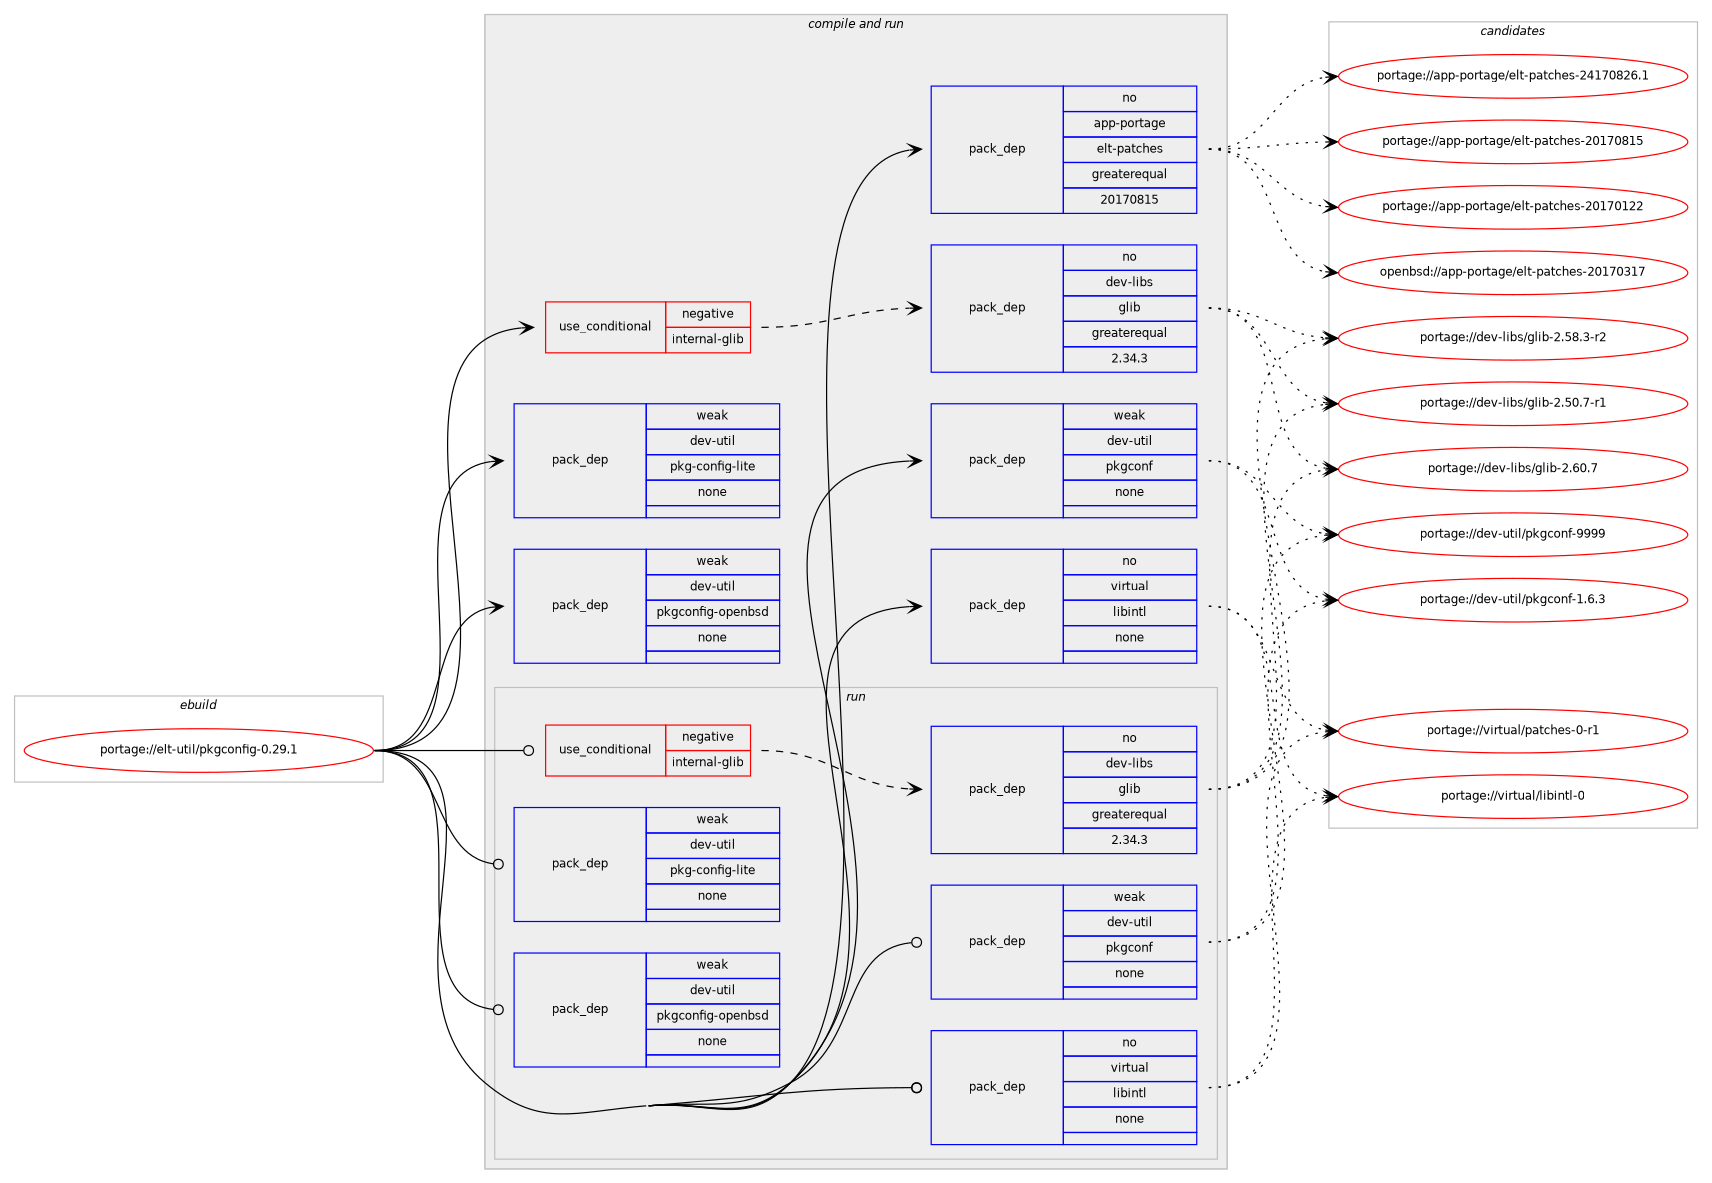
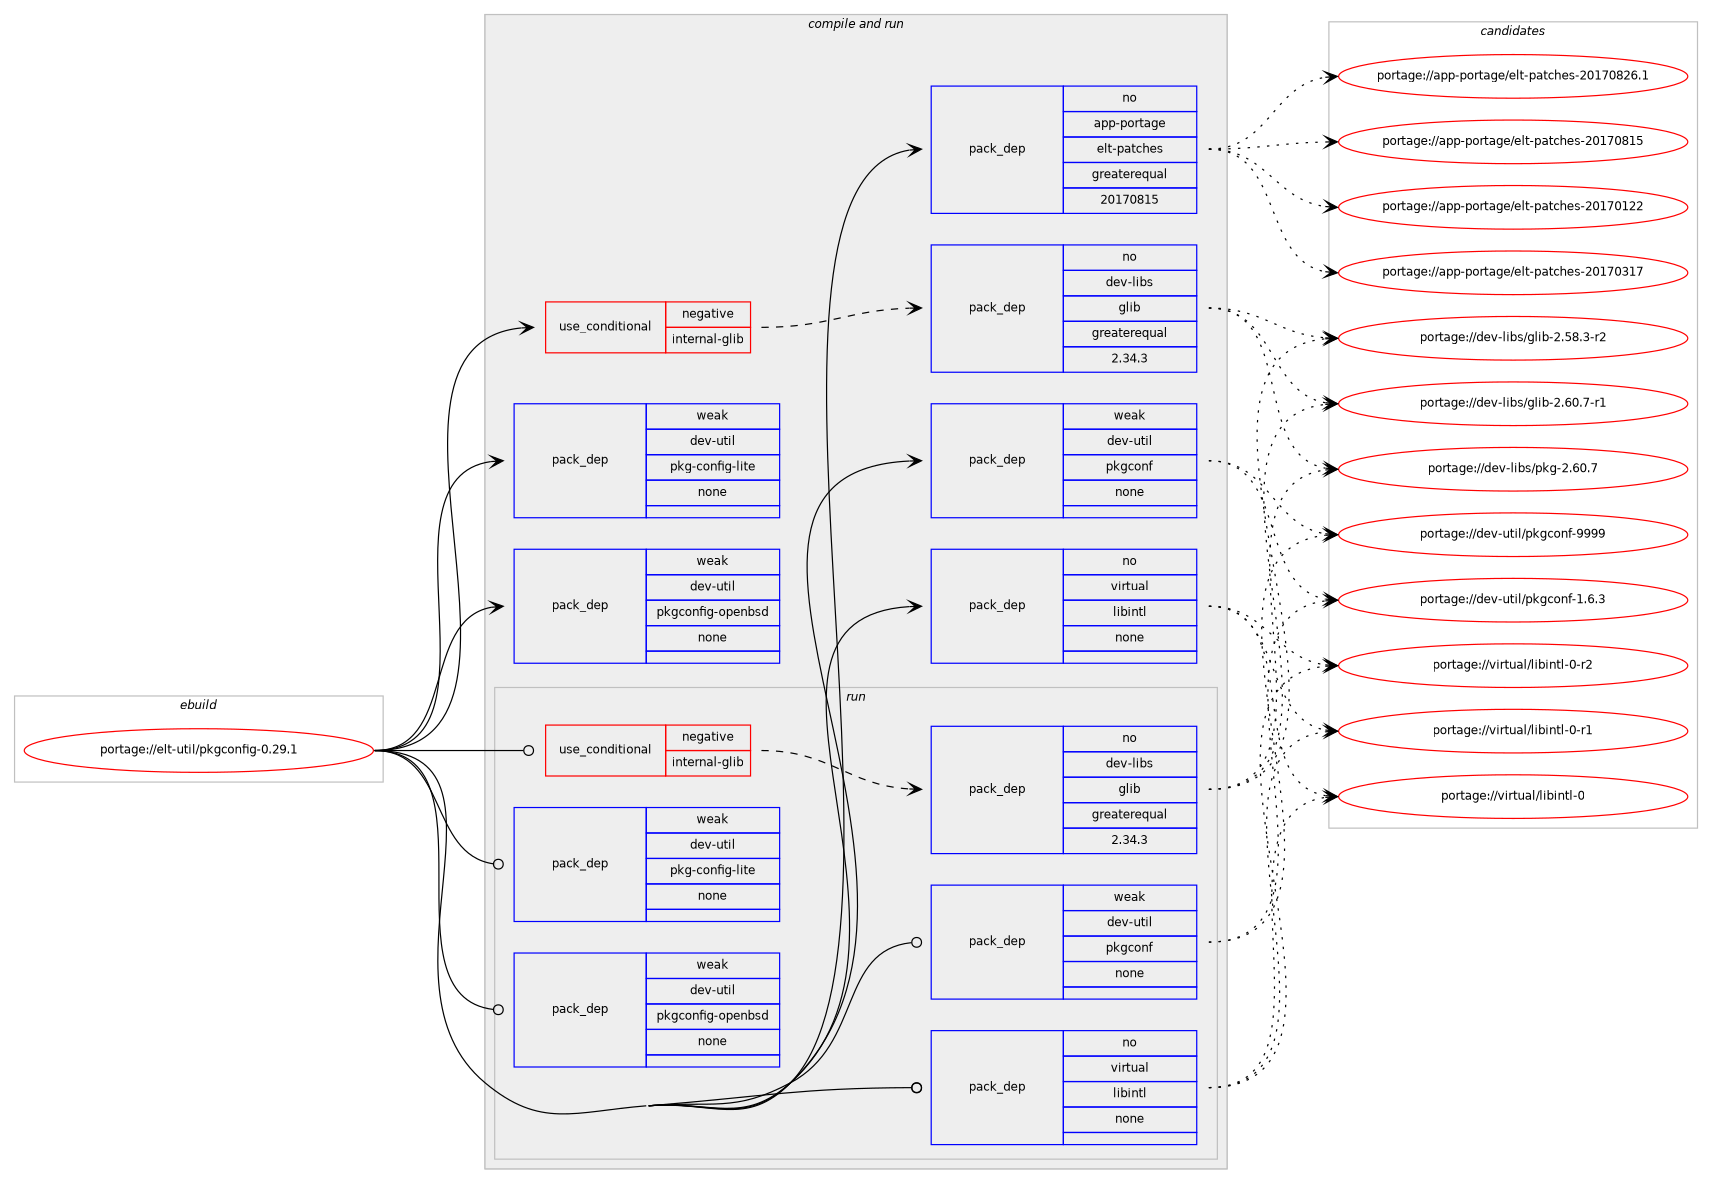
(1513, 76) -> (1513, 76)
(1513, 273) -> (1513, 273)
(1513, 404) -> (1513, 404)
(1513, 469) -> (1513, 469)
none -> (1513, 666)
(1513, 731) -> (1513, 731)
